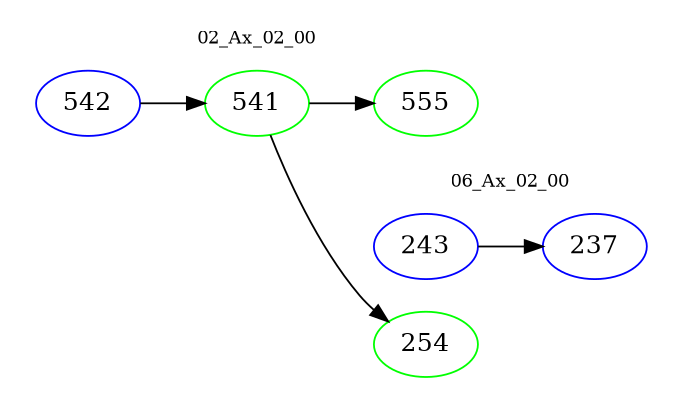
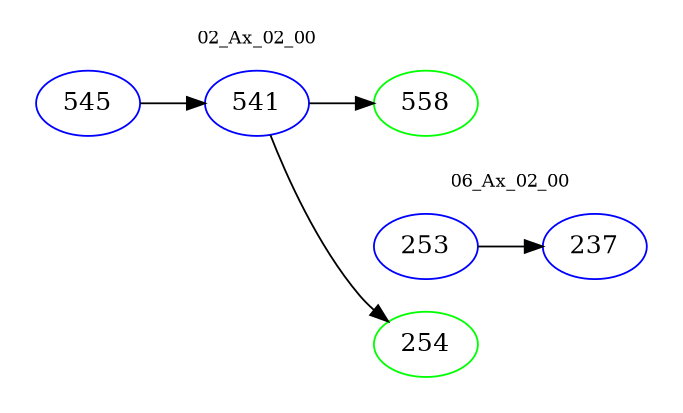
(88, 103) -> (88, 103)
(257, 103) -> (257, 103)
(426, 103) -> (426, 103)
(426, 246) -> (426, 246)
